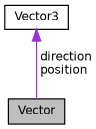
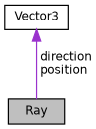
(37, 111) -> (37, 111)
